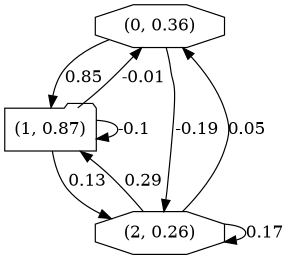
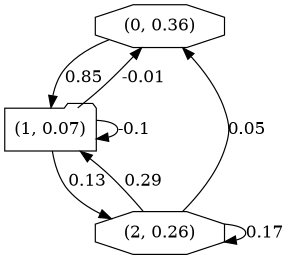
(173, 124) -> none
(51, 130) -> (51, 130)
